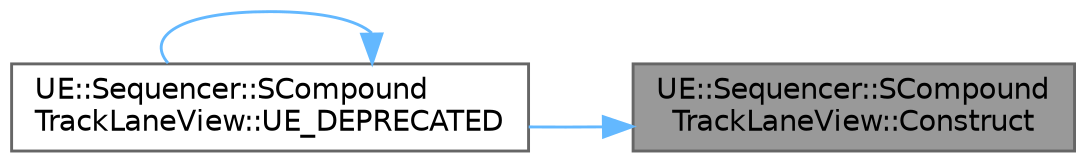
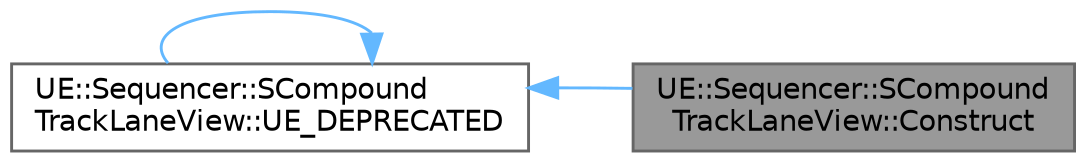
(566, 127) -> (595, 88)
